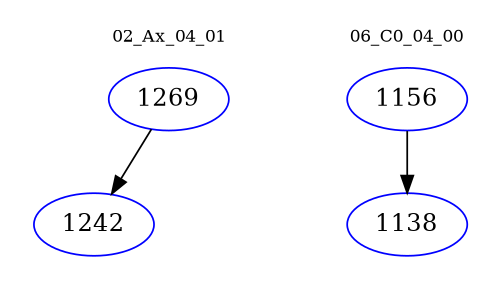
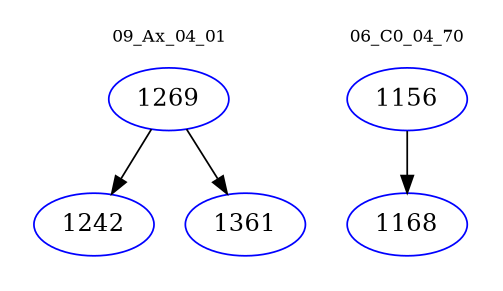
(170, 37) -> (170, 37)
(407, 37) -> (407, 37)
none -> (245, 224)
(407, 224) -> (407, 224)
